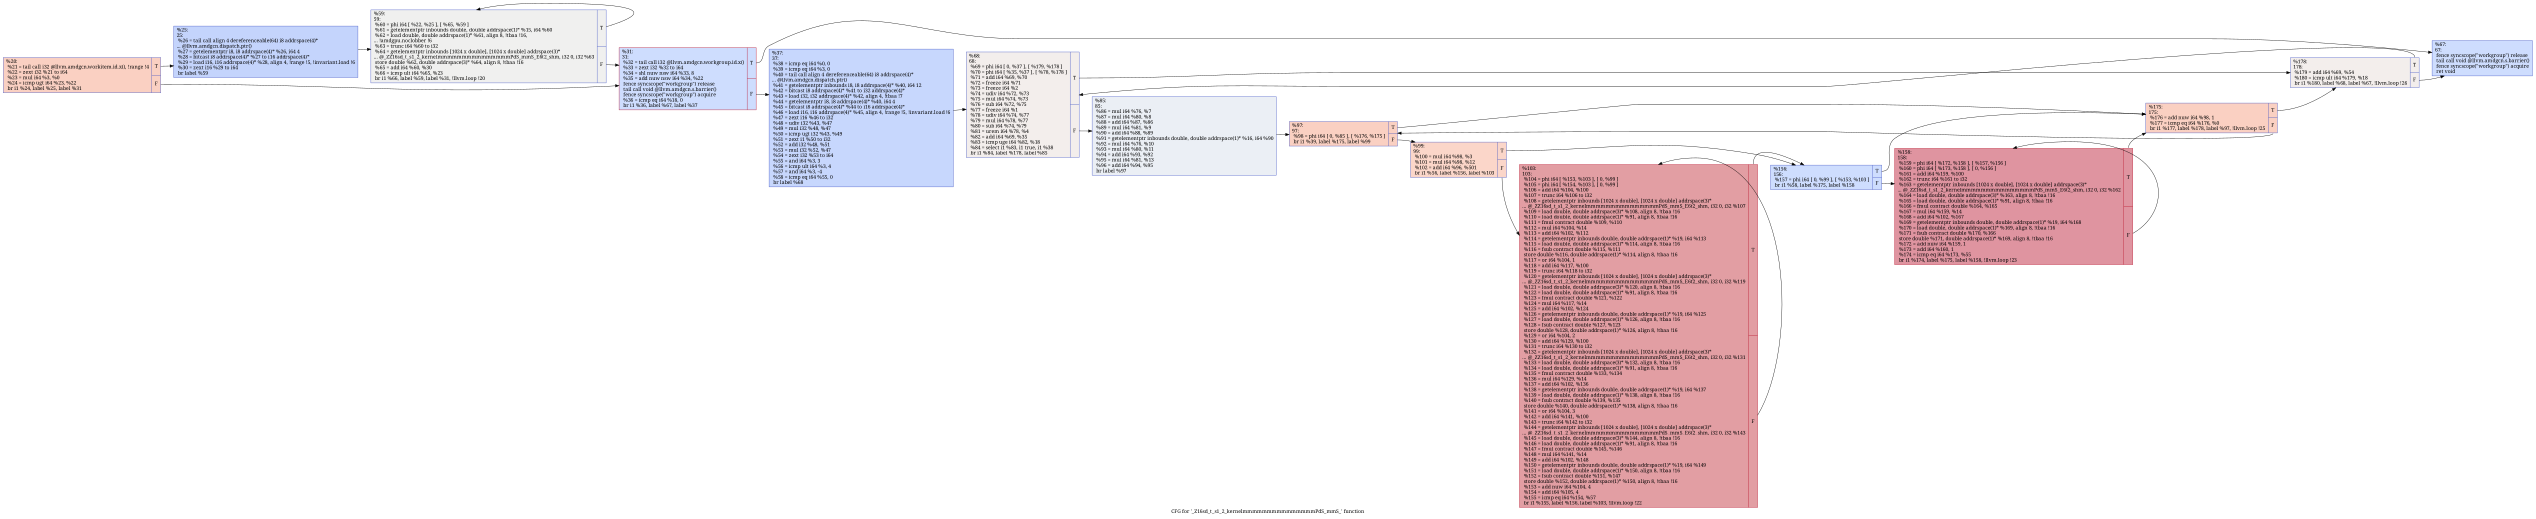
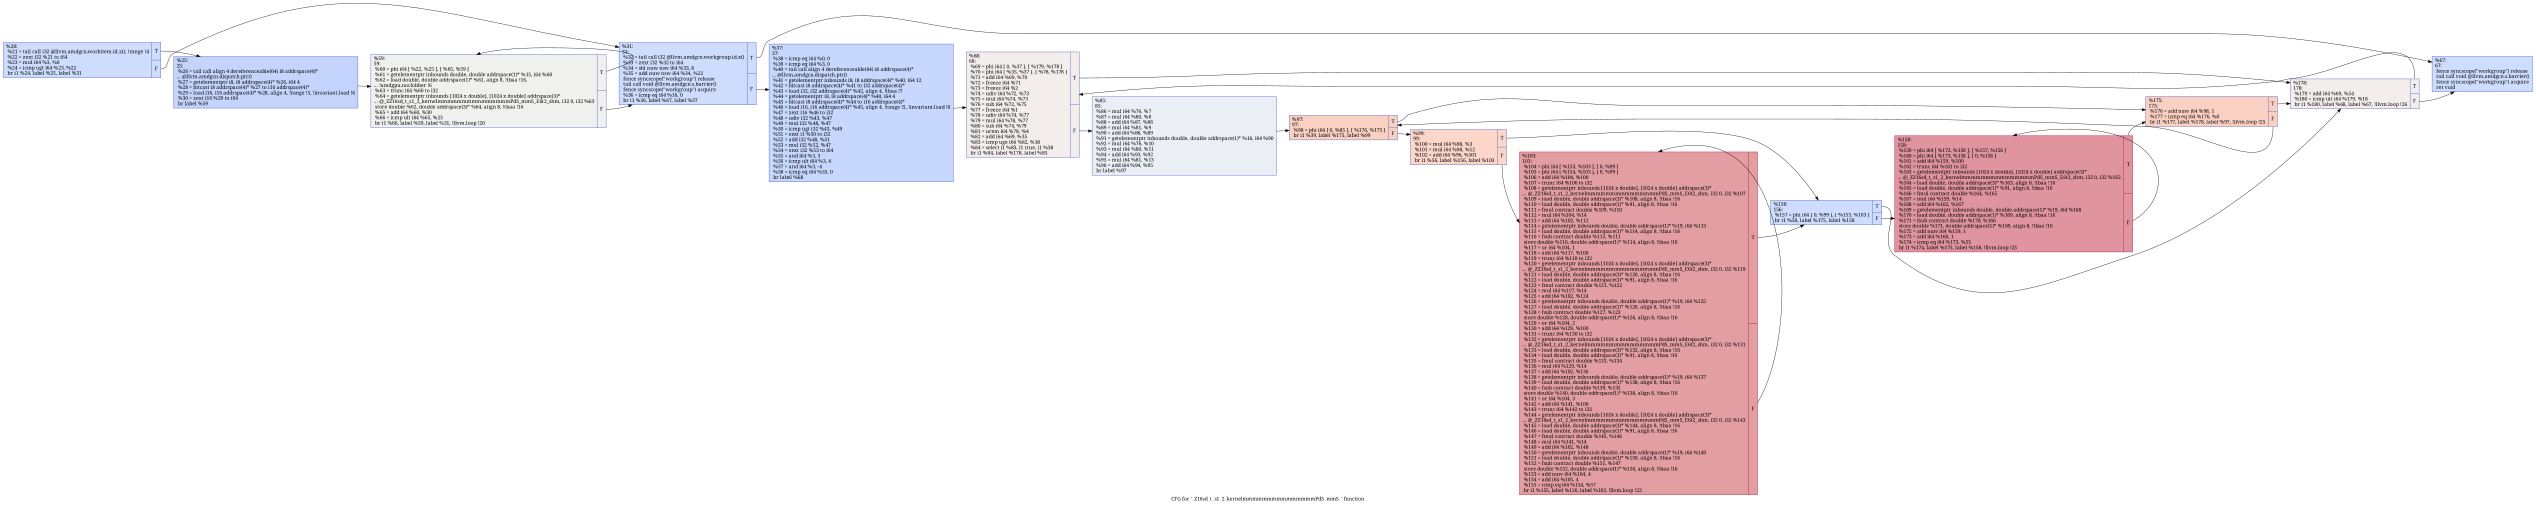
(82, 75) -> (82, 60)
(688, 79) -> (688, 74)
(1997, 115) -> (2106, 264)
